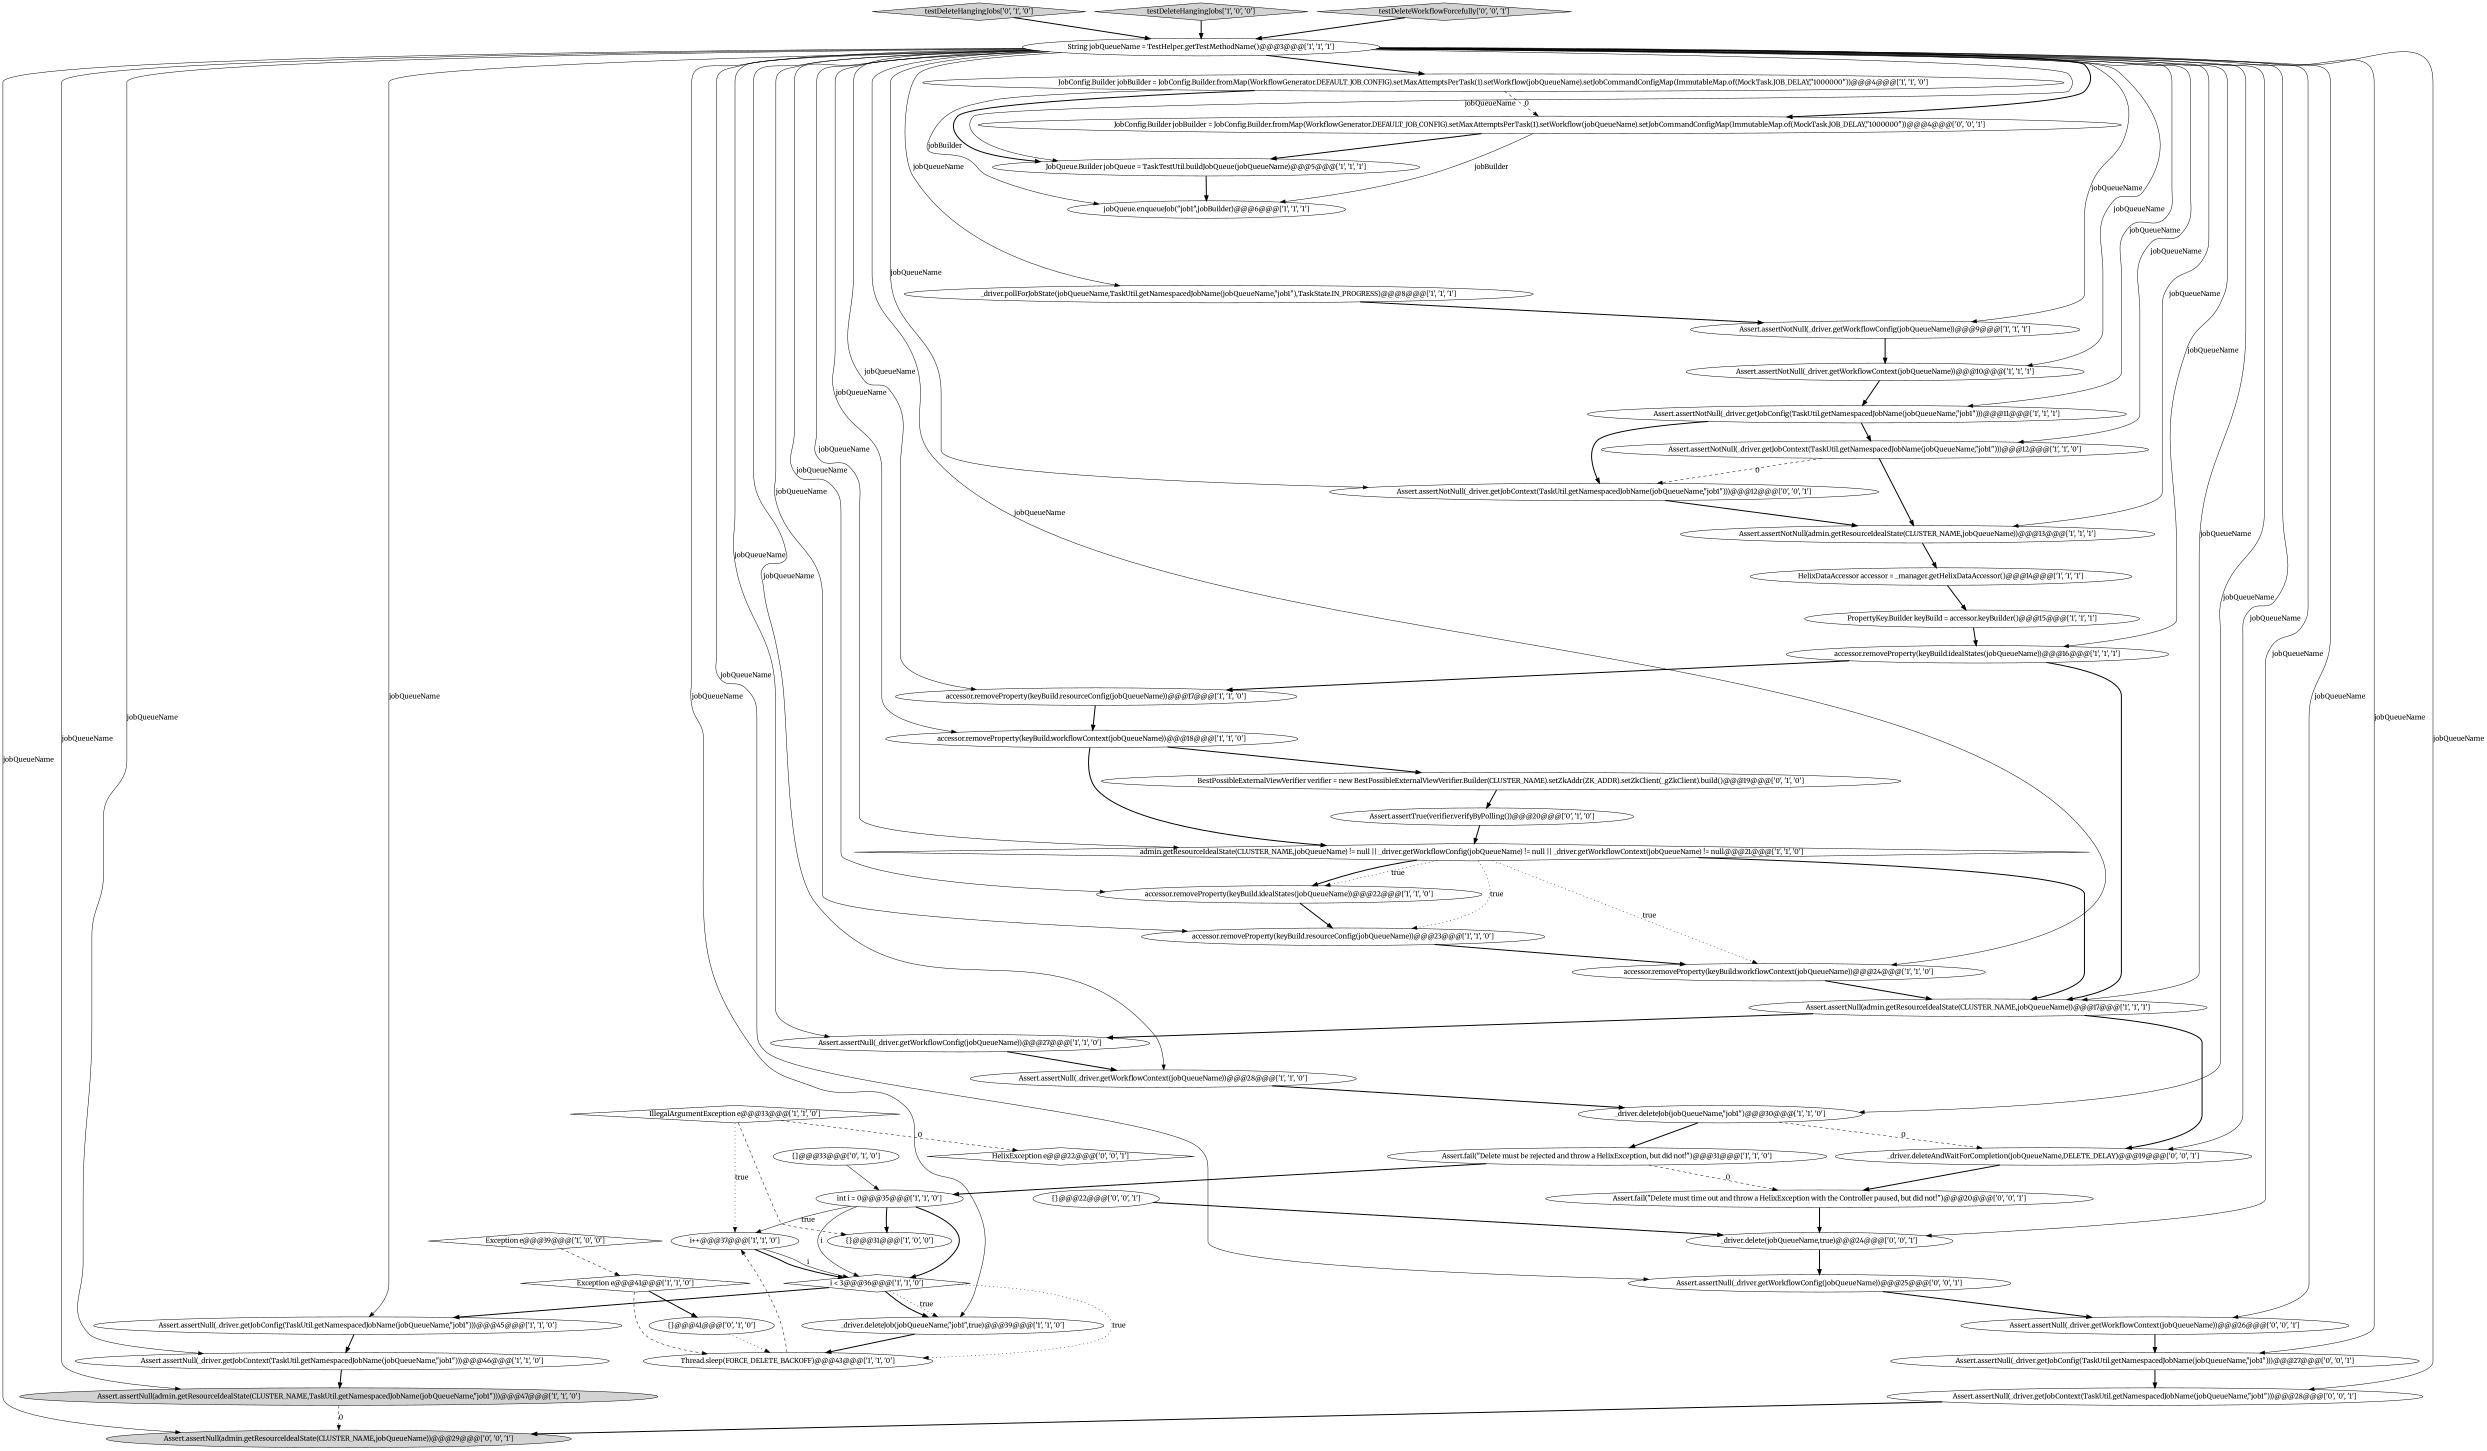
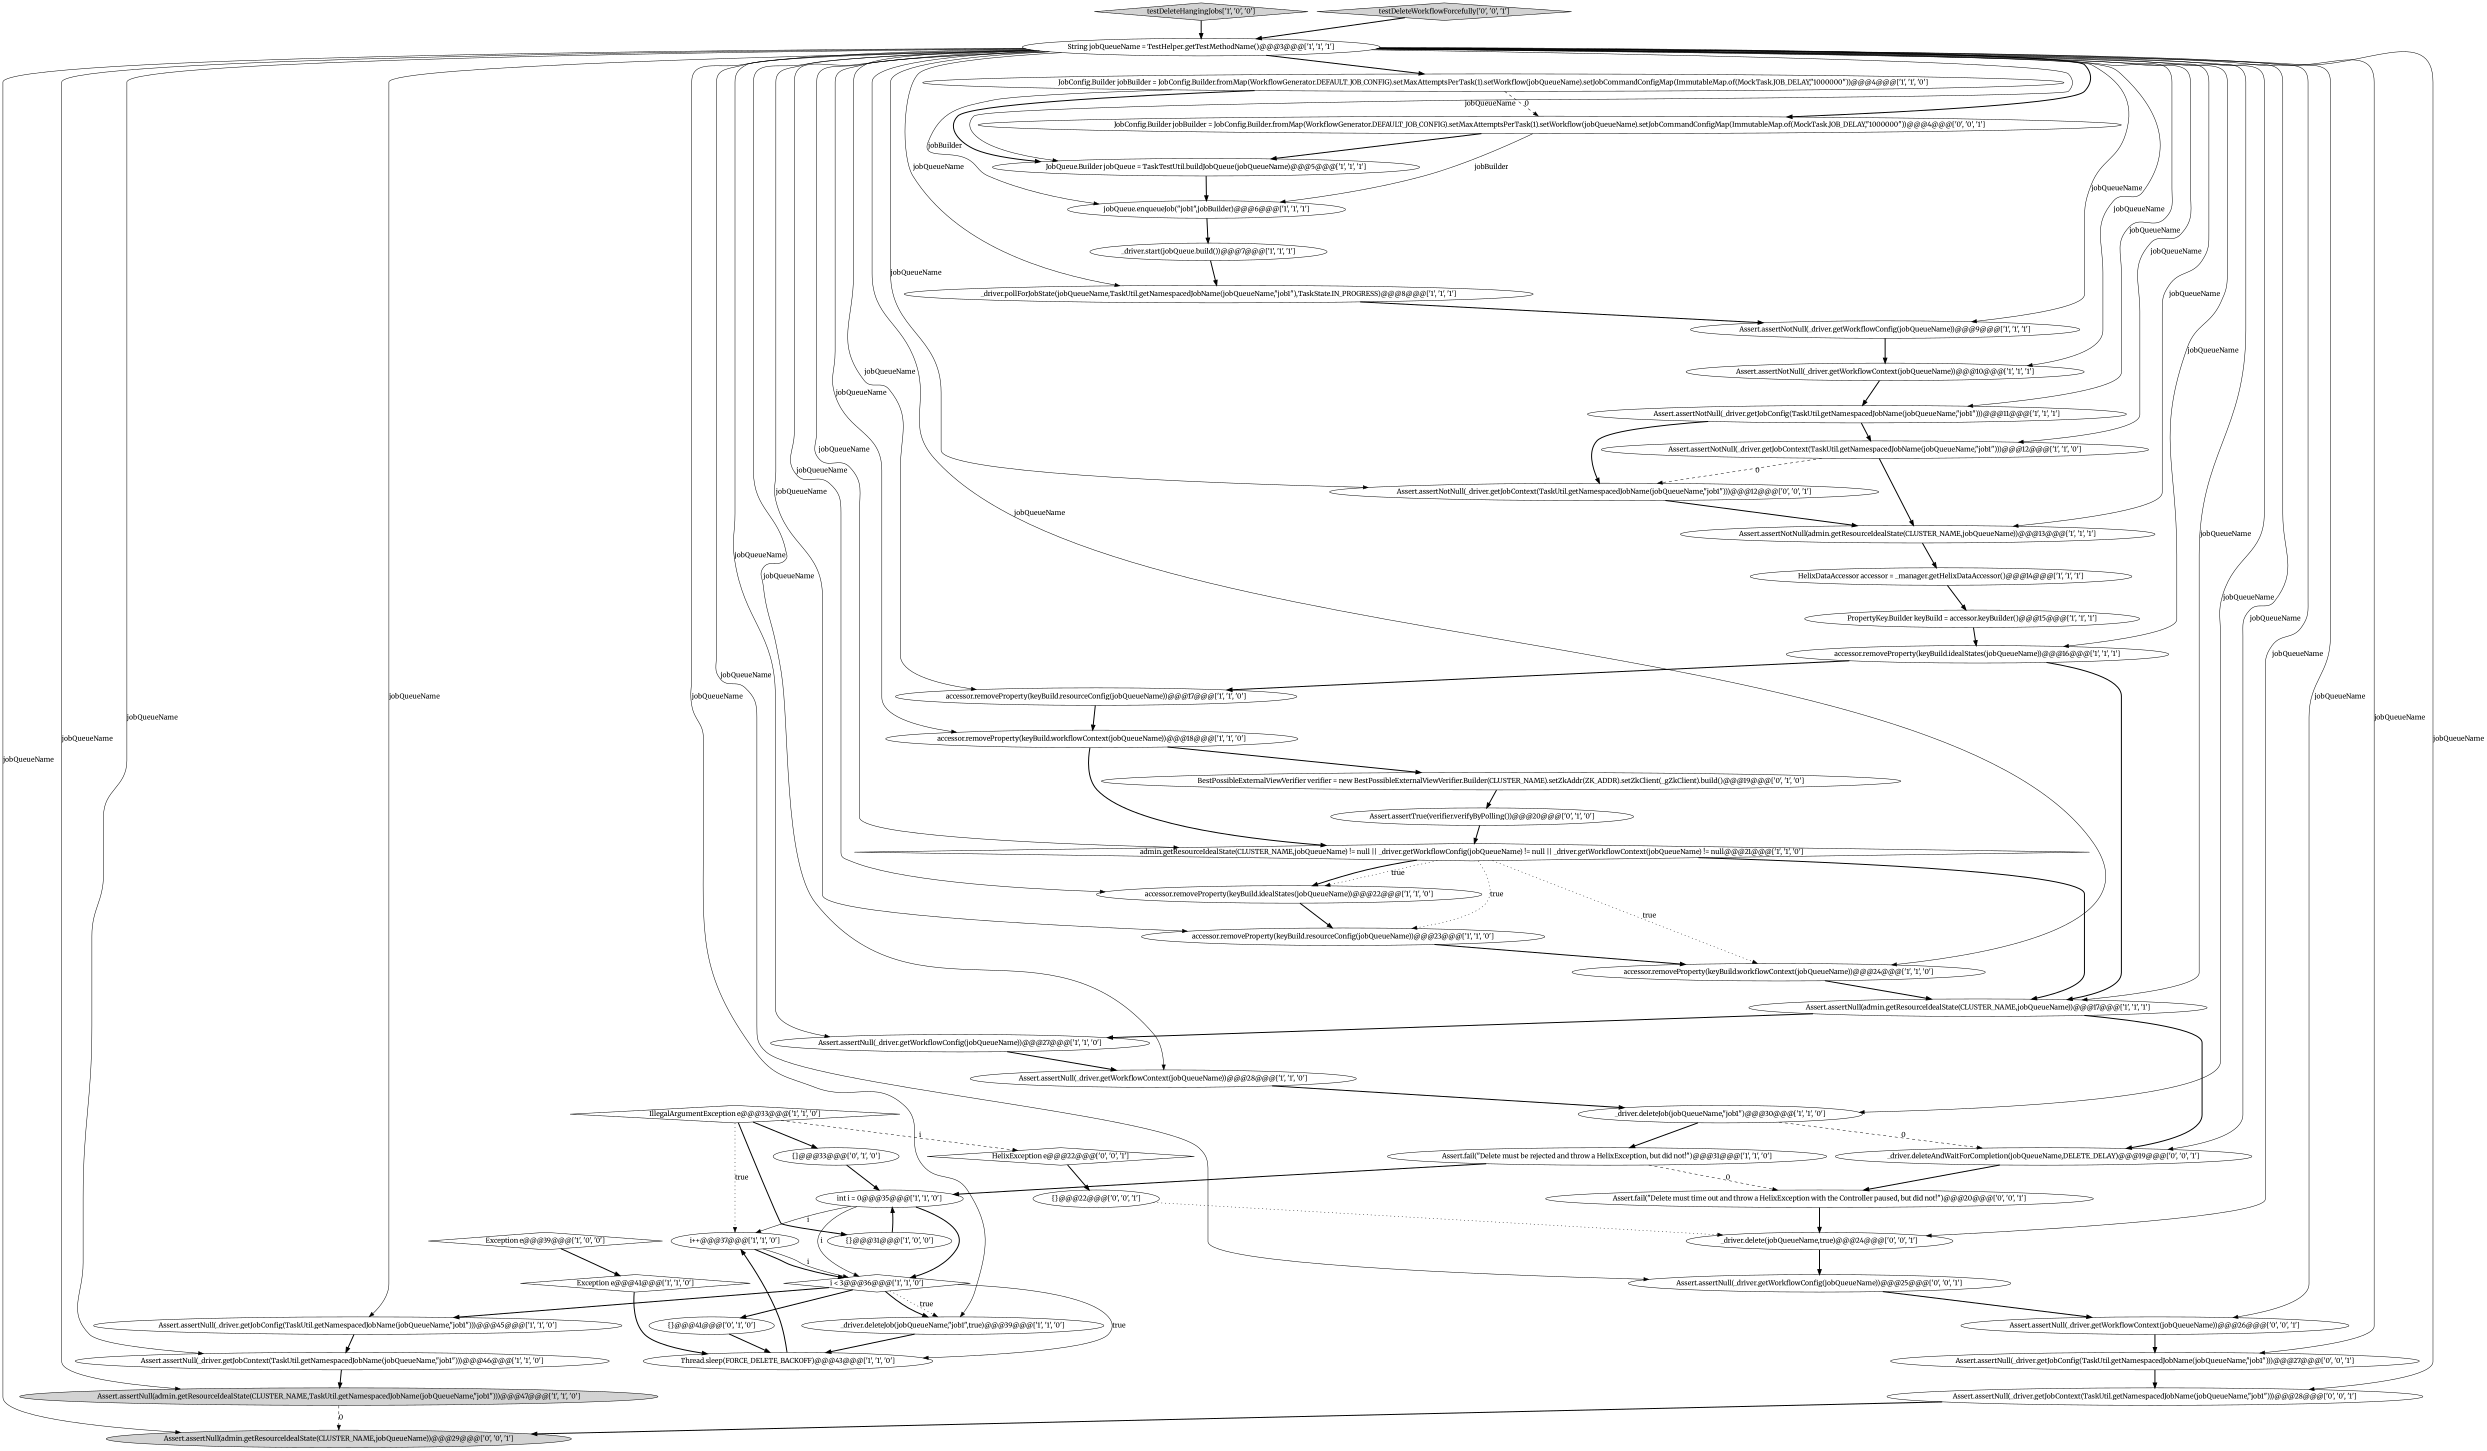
(979, 12) -> none
none -> (1208, 252)
none -> (783, 1134)
(920, 1135) -> (920, 1135)
(861, 1176) -> (861, 1176)
none -> (1077, 1176)
(771, 1202) -> (771, 1202)
(886, 1217) -> (893, 1222)
(1435, 1219) -> (1435, 1219)
(808, 1220) -> (808, 1220)
(588, 1261) -> (588, 1261)
(772, 1301) -> (772, 1301)
(672, 1303) -> (799, 1303)
(1105, 1336) -> (1105, 1336)
(651, 1339) -> (651, 1339)
(747, 1342) -> (747, 1342)
